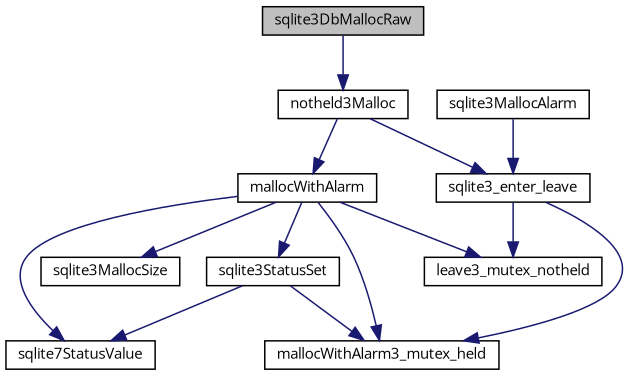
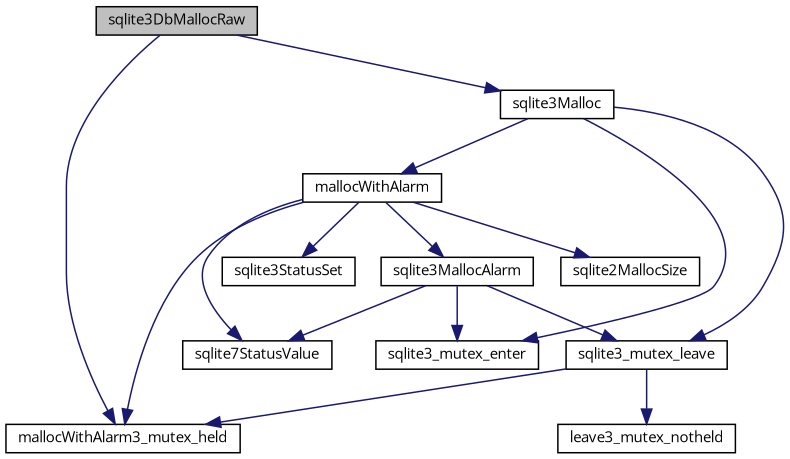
(343, 104) -> (557, 104)
(513, 188) -> (647, 355)
(403, 227) -> (409, 224)
(110, 271) -> (630, 271)
(321, 309) -> (66, 211)
(184, 310) -> (364, 310)
none -> (457, 355)
